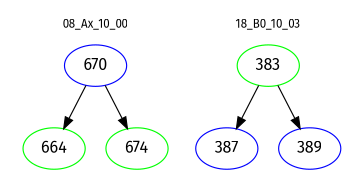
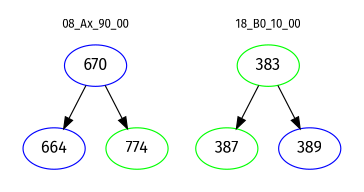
(96, 25) -> (96, 25)
(268, 25) -> (268, 25)
(54, 149) -> (54, 149)
(137, 149) -> (137, 149)
(227, 149) -> (227, 149)
